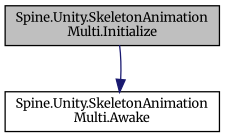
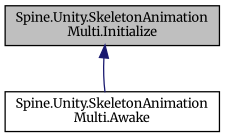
(121, 62) -> (104, 75)
